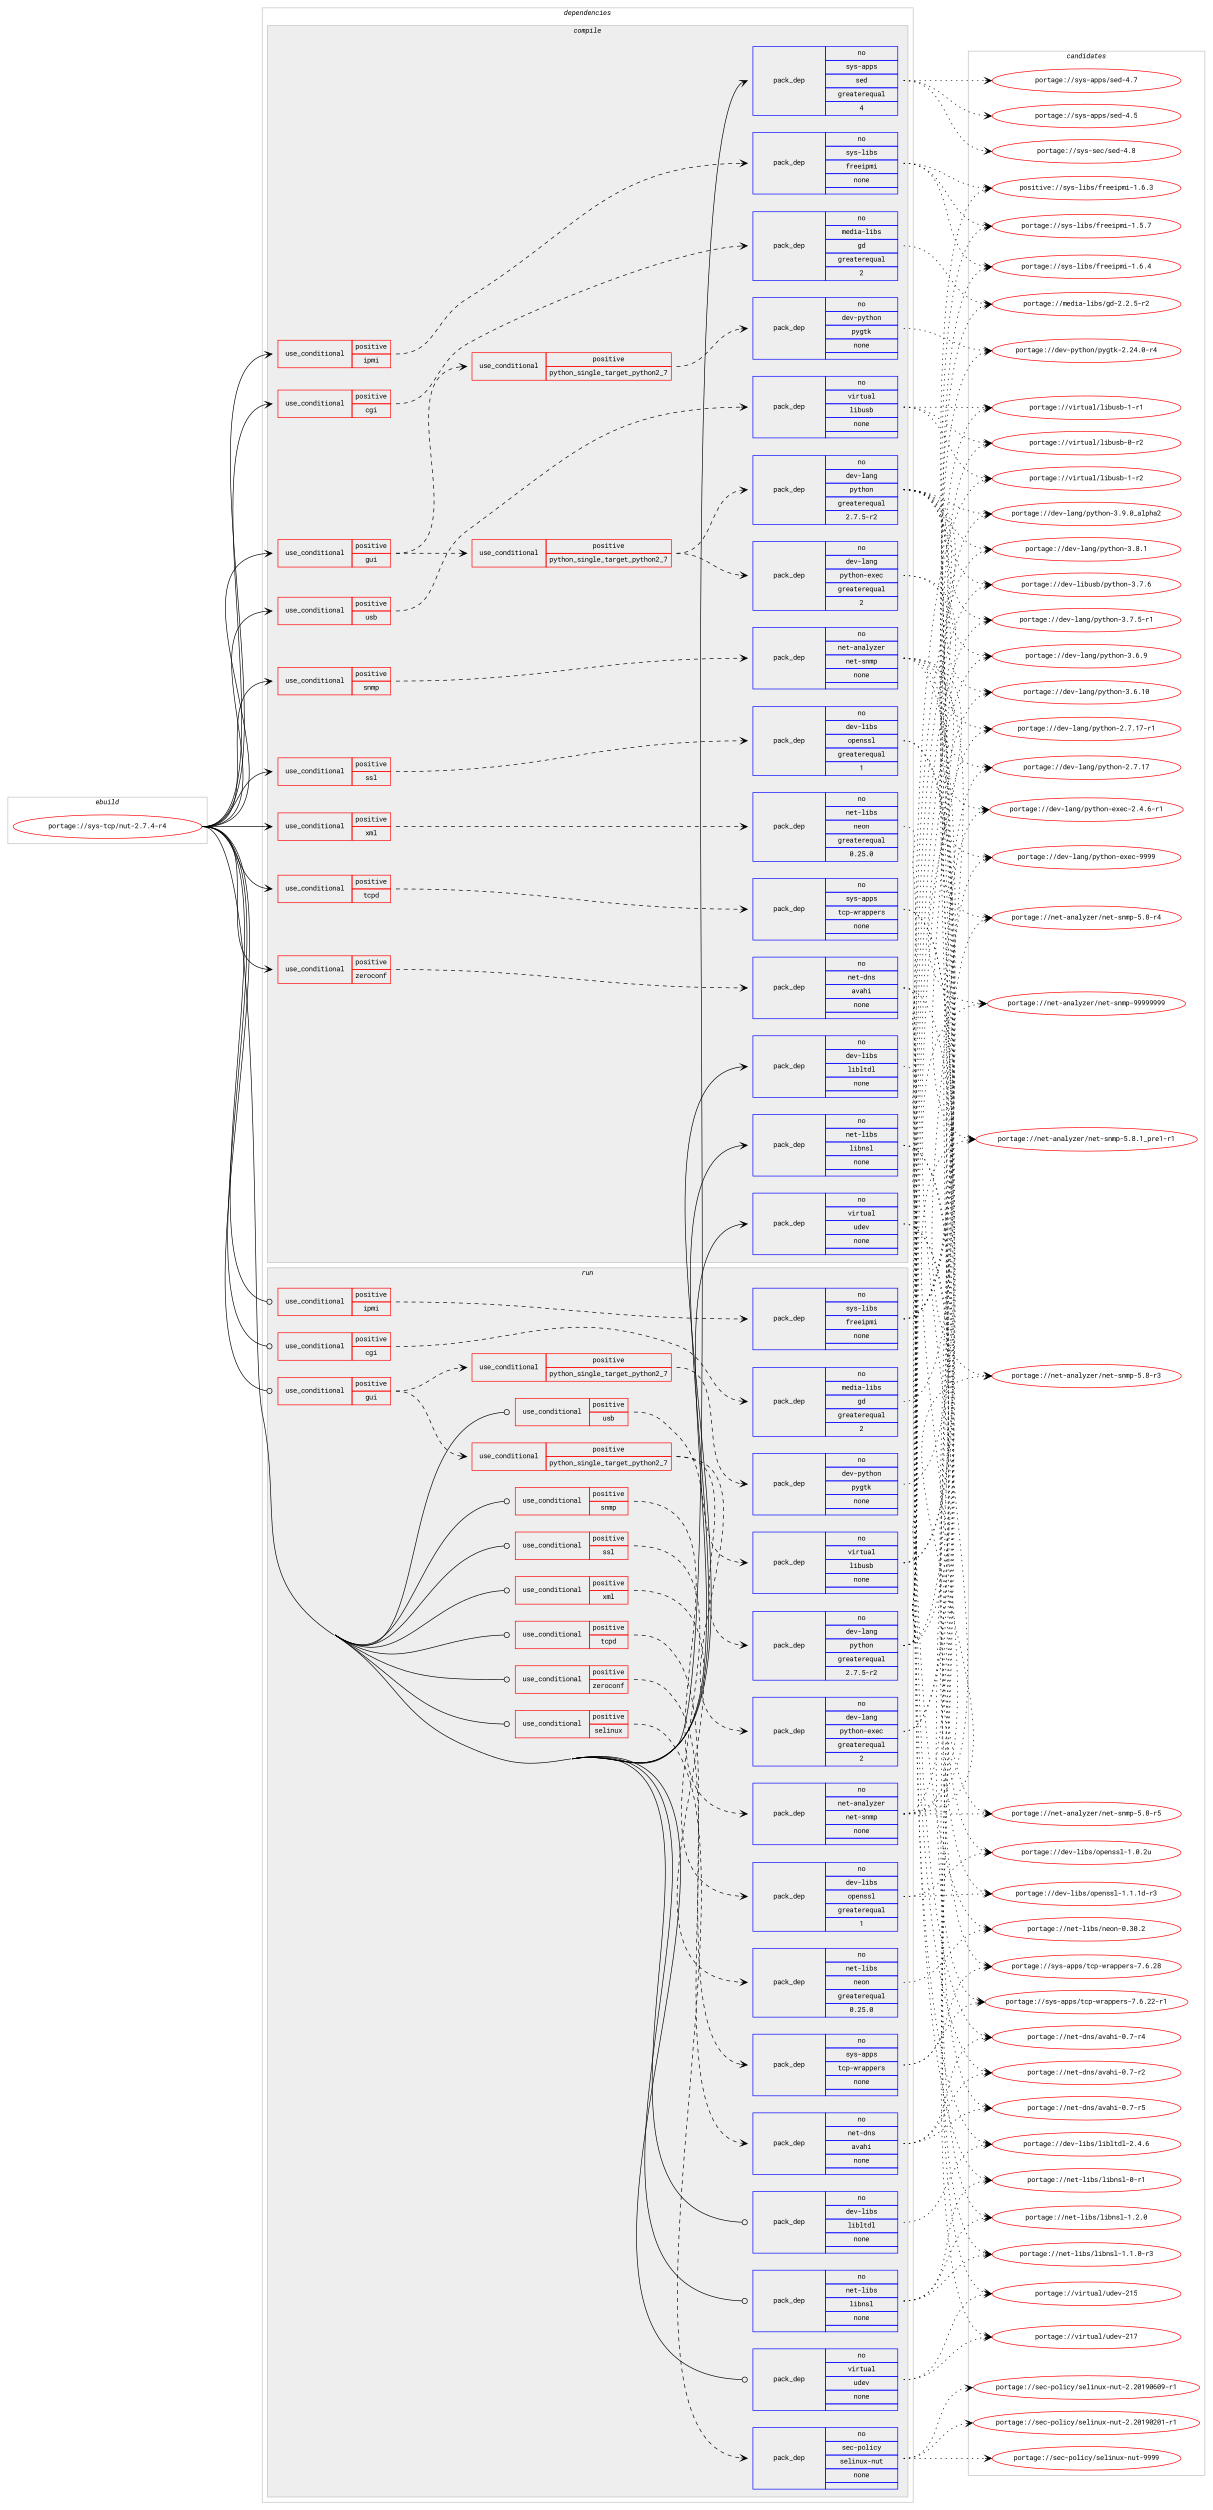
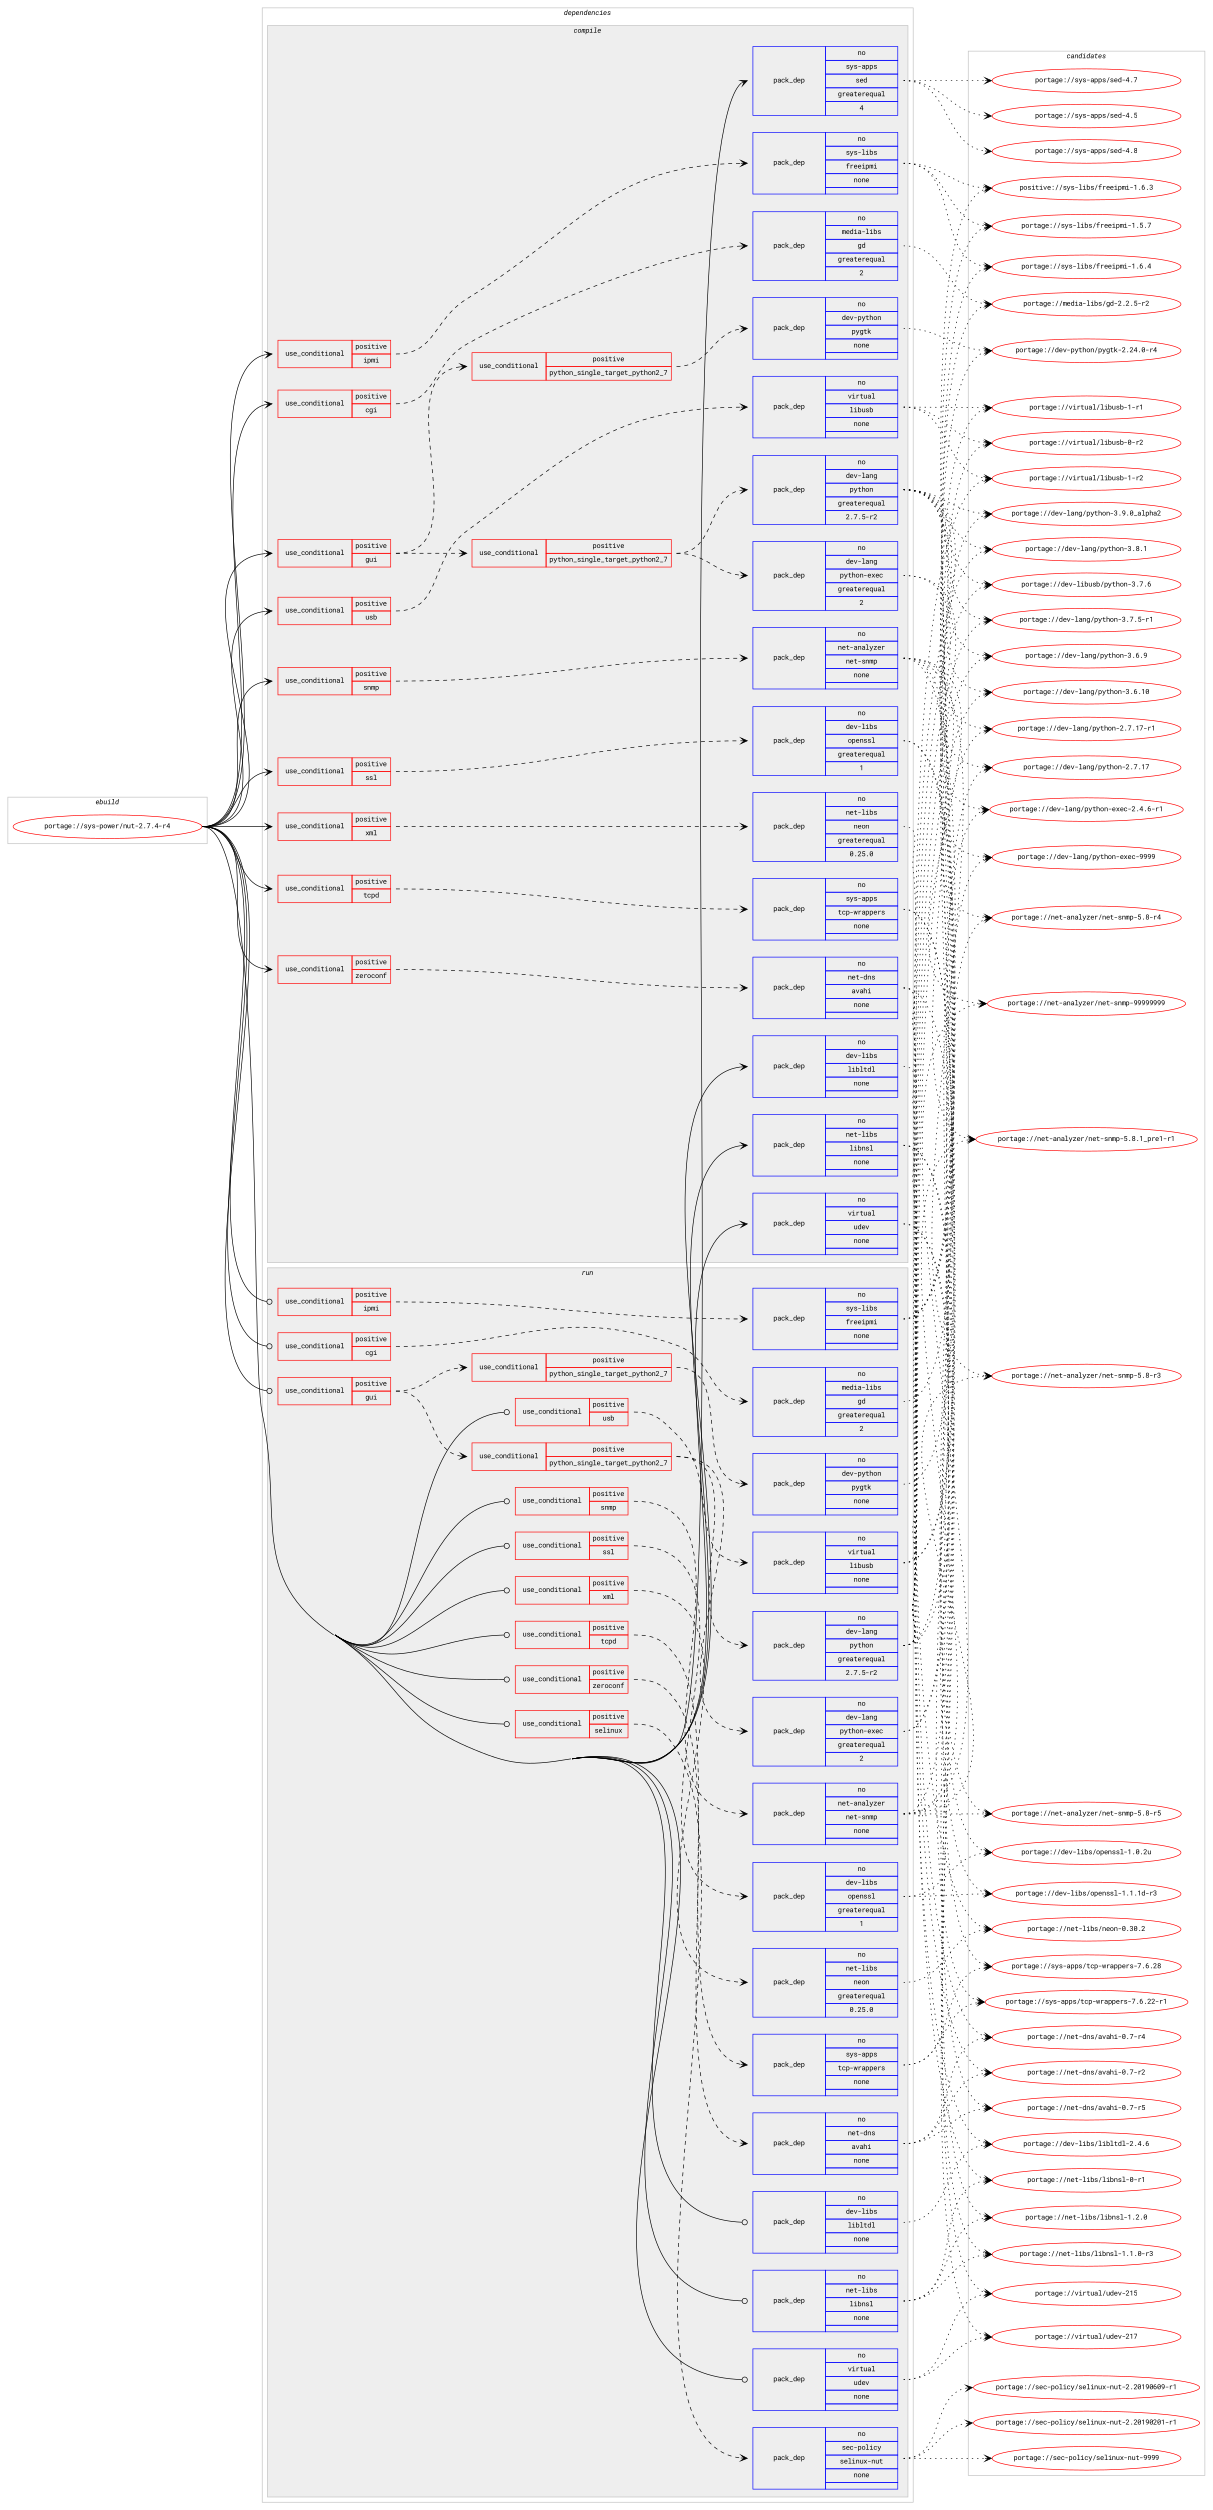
(1087, 151) -> (1087, 151)
(108, 827) -> (108, 827)
